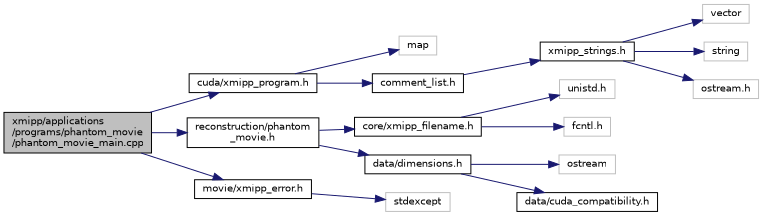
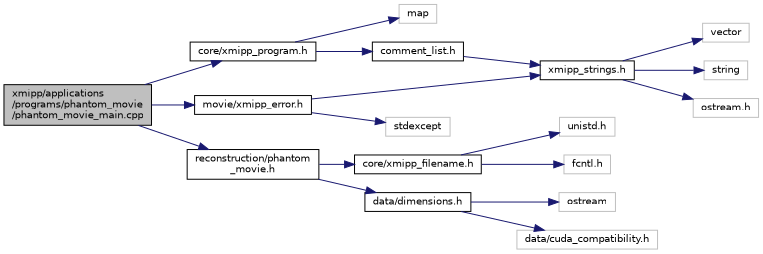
(253, 83) -> (253, 51)
none -> (421, 88)
(587, 202) -> (587, 240)
